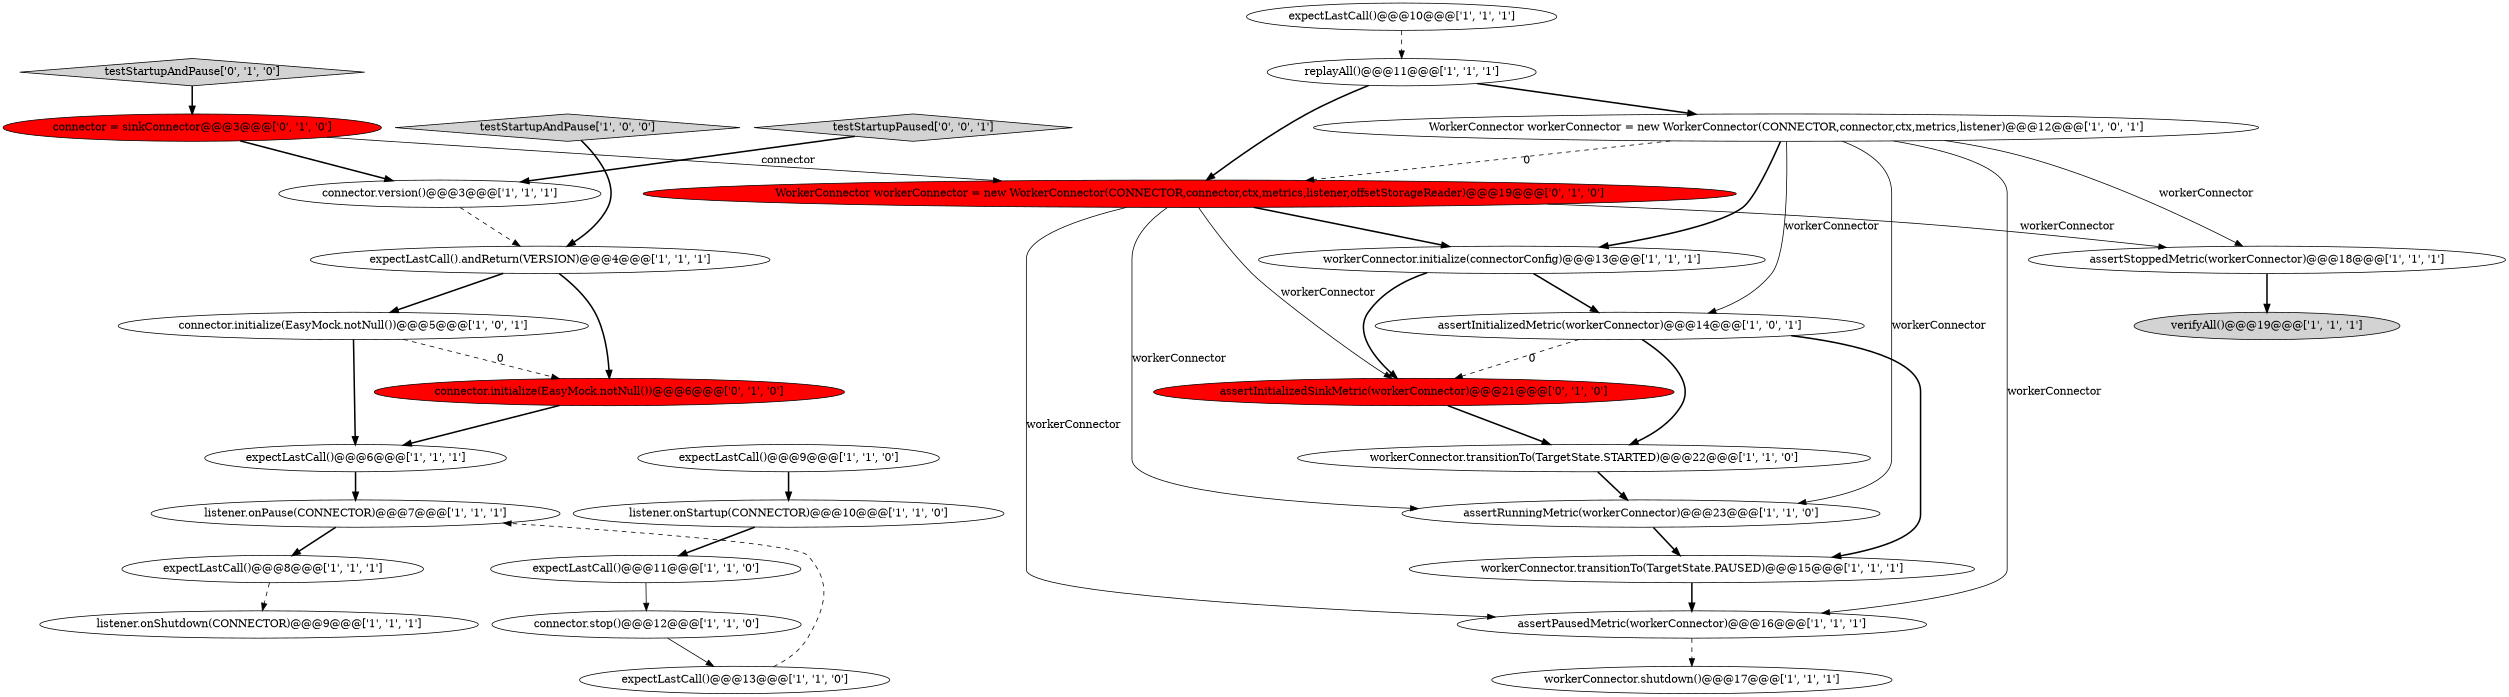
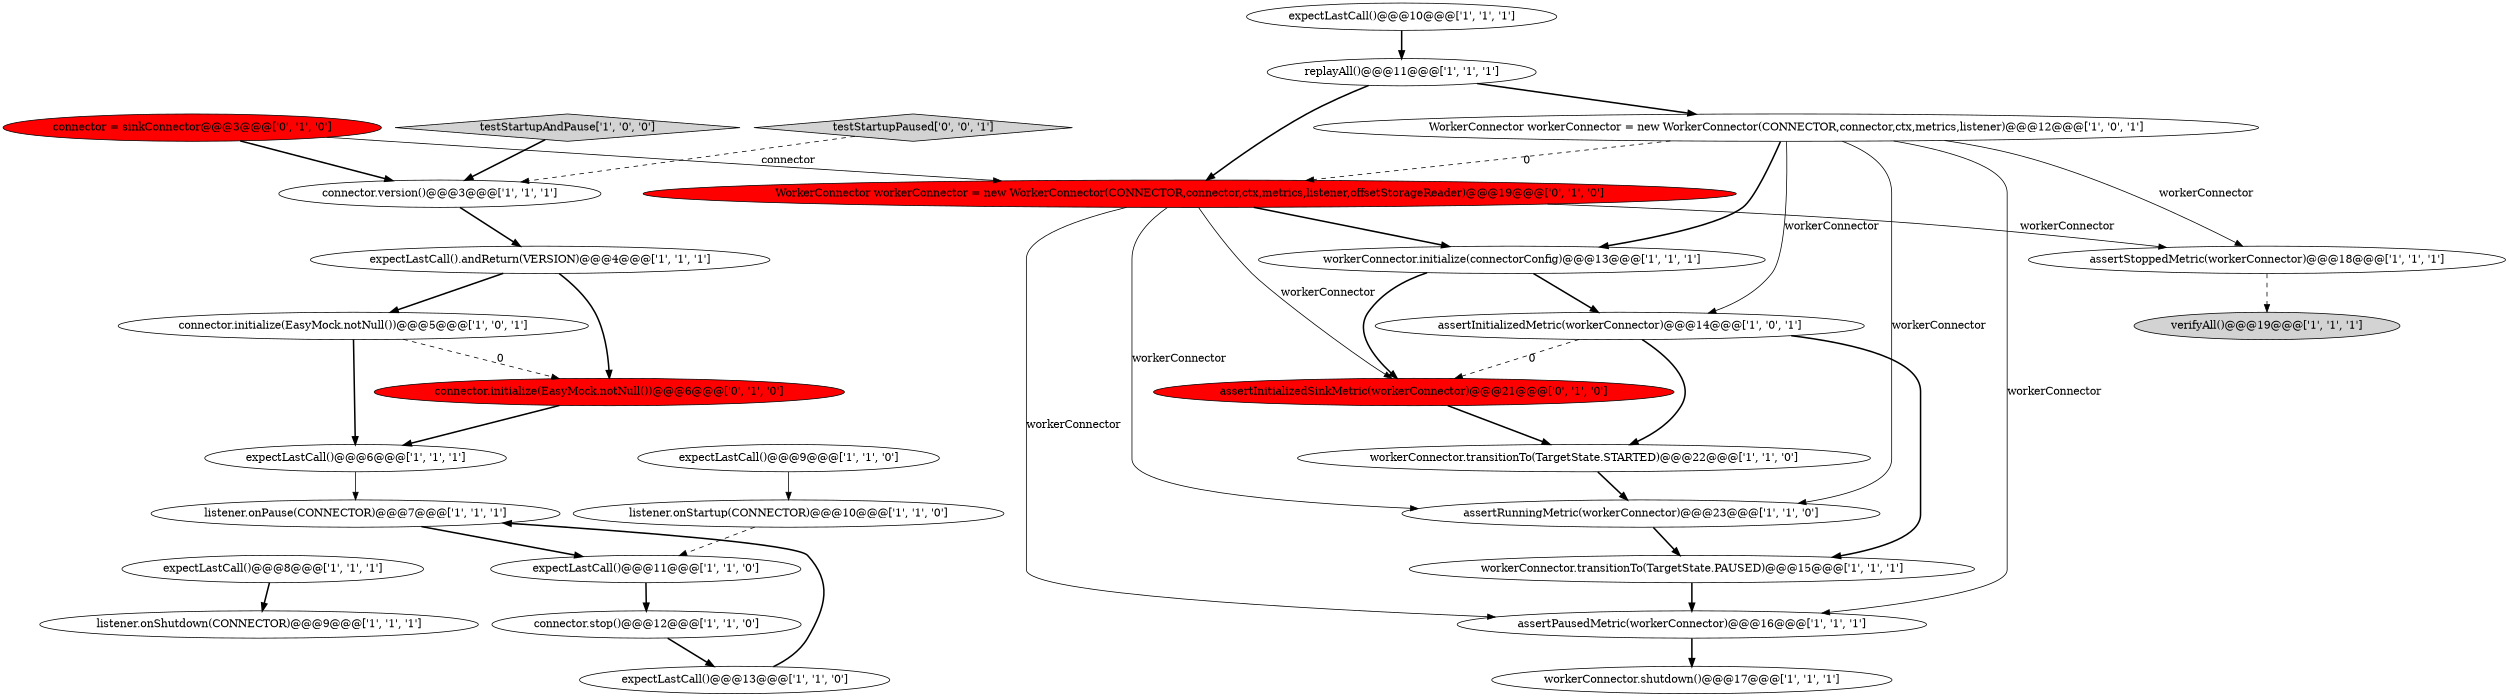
(1402, 41) -> (1402, 41)
(192, 72) -> none
(708, 156) -> (708, 156)
(611, 194) -> (509, 158)
(487, 225) -> (487, 225)
(2267, 289) -> (2267, 289)
(356, 482) -> (356, 482)
(789, 482) -> (789, 482)
(731, 536) -> (731, 536)
(317, 539) -> (498, 541)
(739, 542) -> (739, 542)
(267, 593) -> (267, 593)
(646, 593) -> (646, 593)
(1692, 648) -> (1692, 648)
(687, 650) -> (687, 650)
